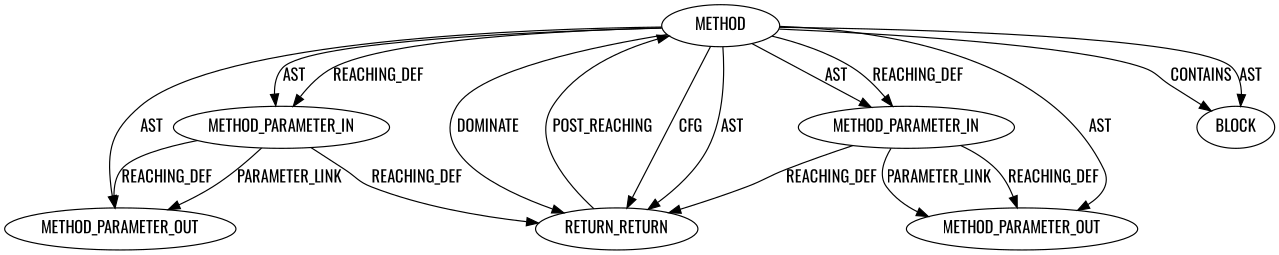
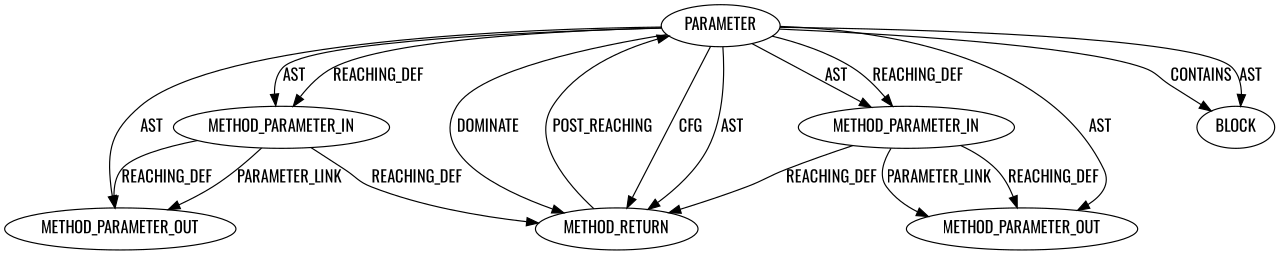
(721, 26) -> (721, 26)
(617, 229) -> (617, 229)
